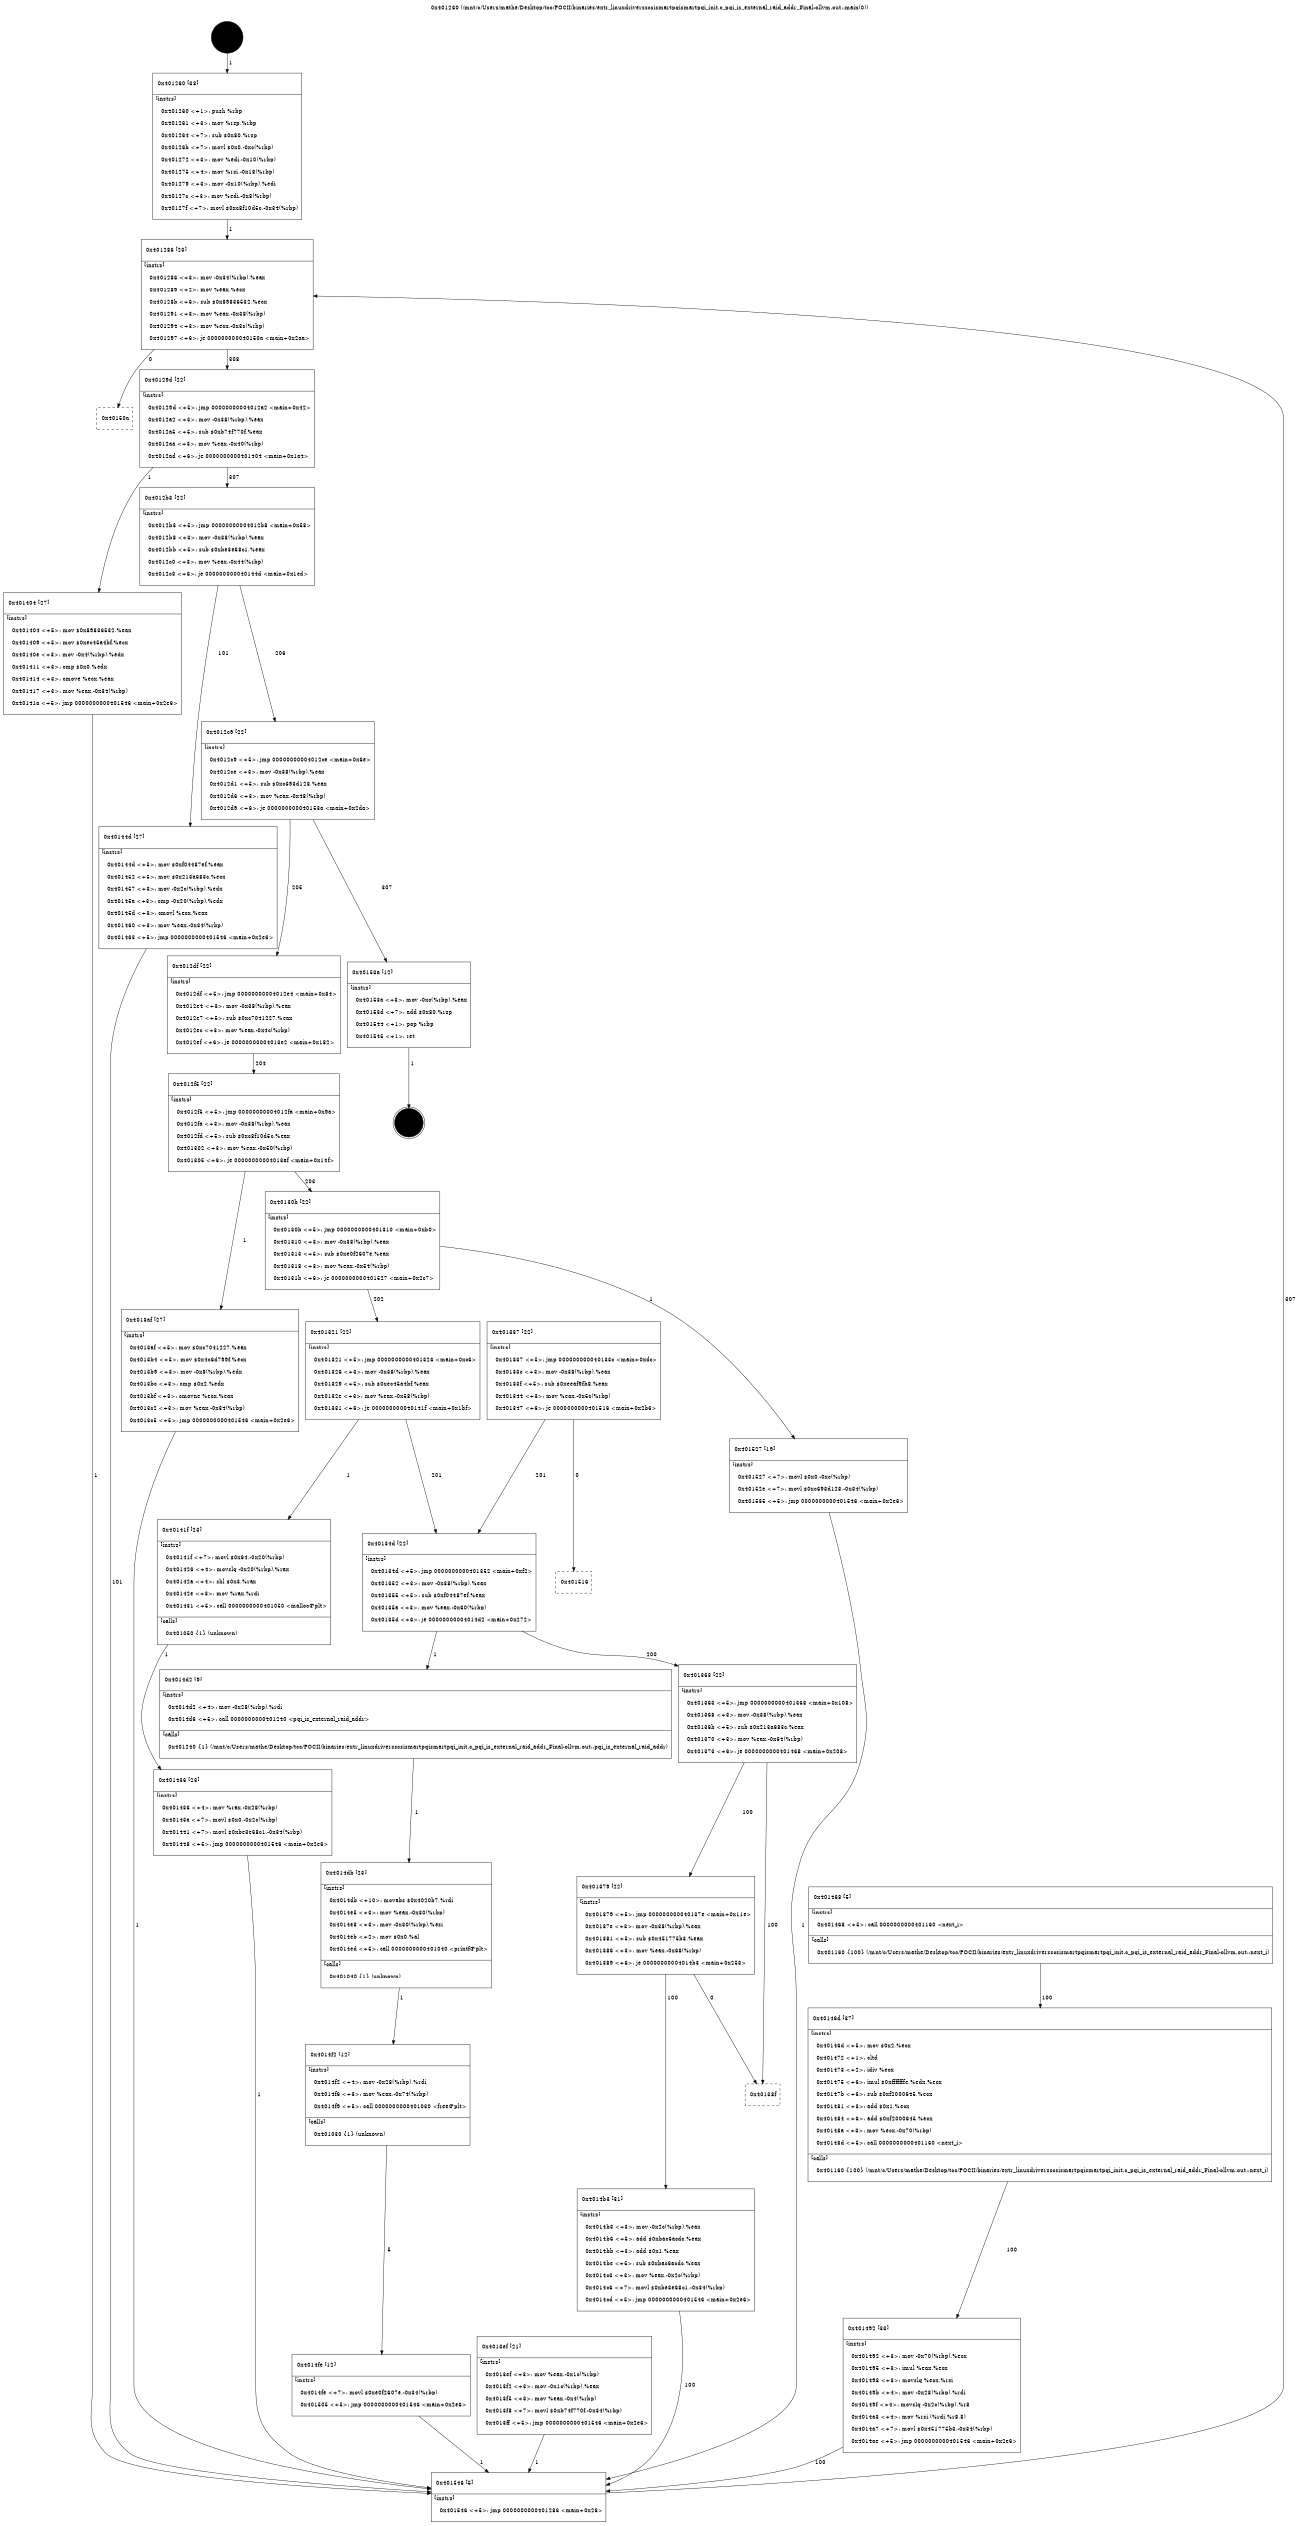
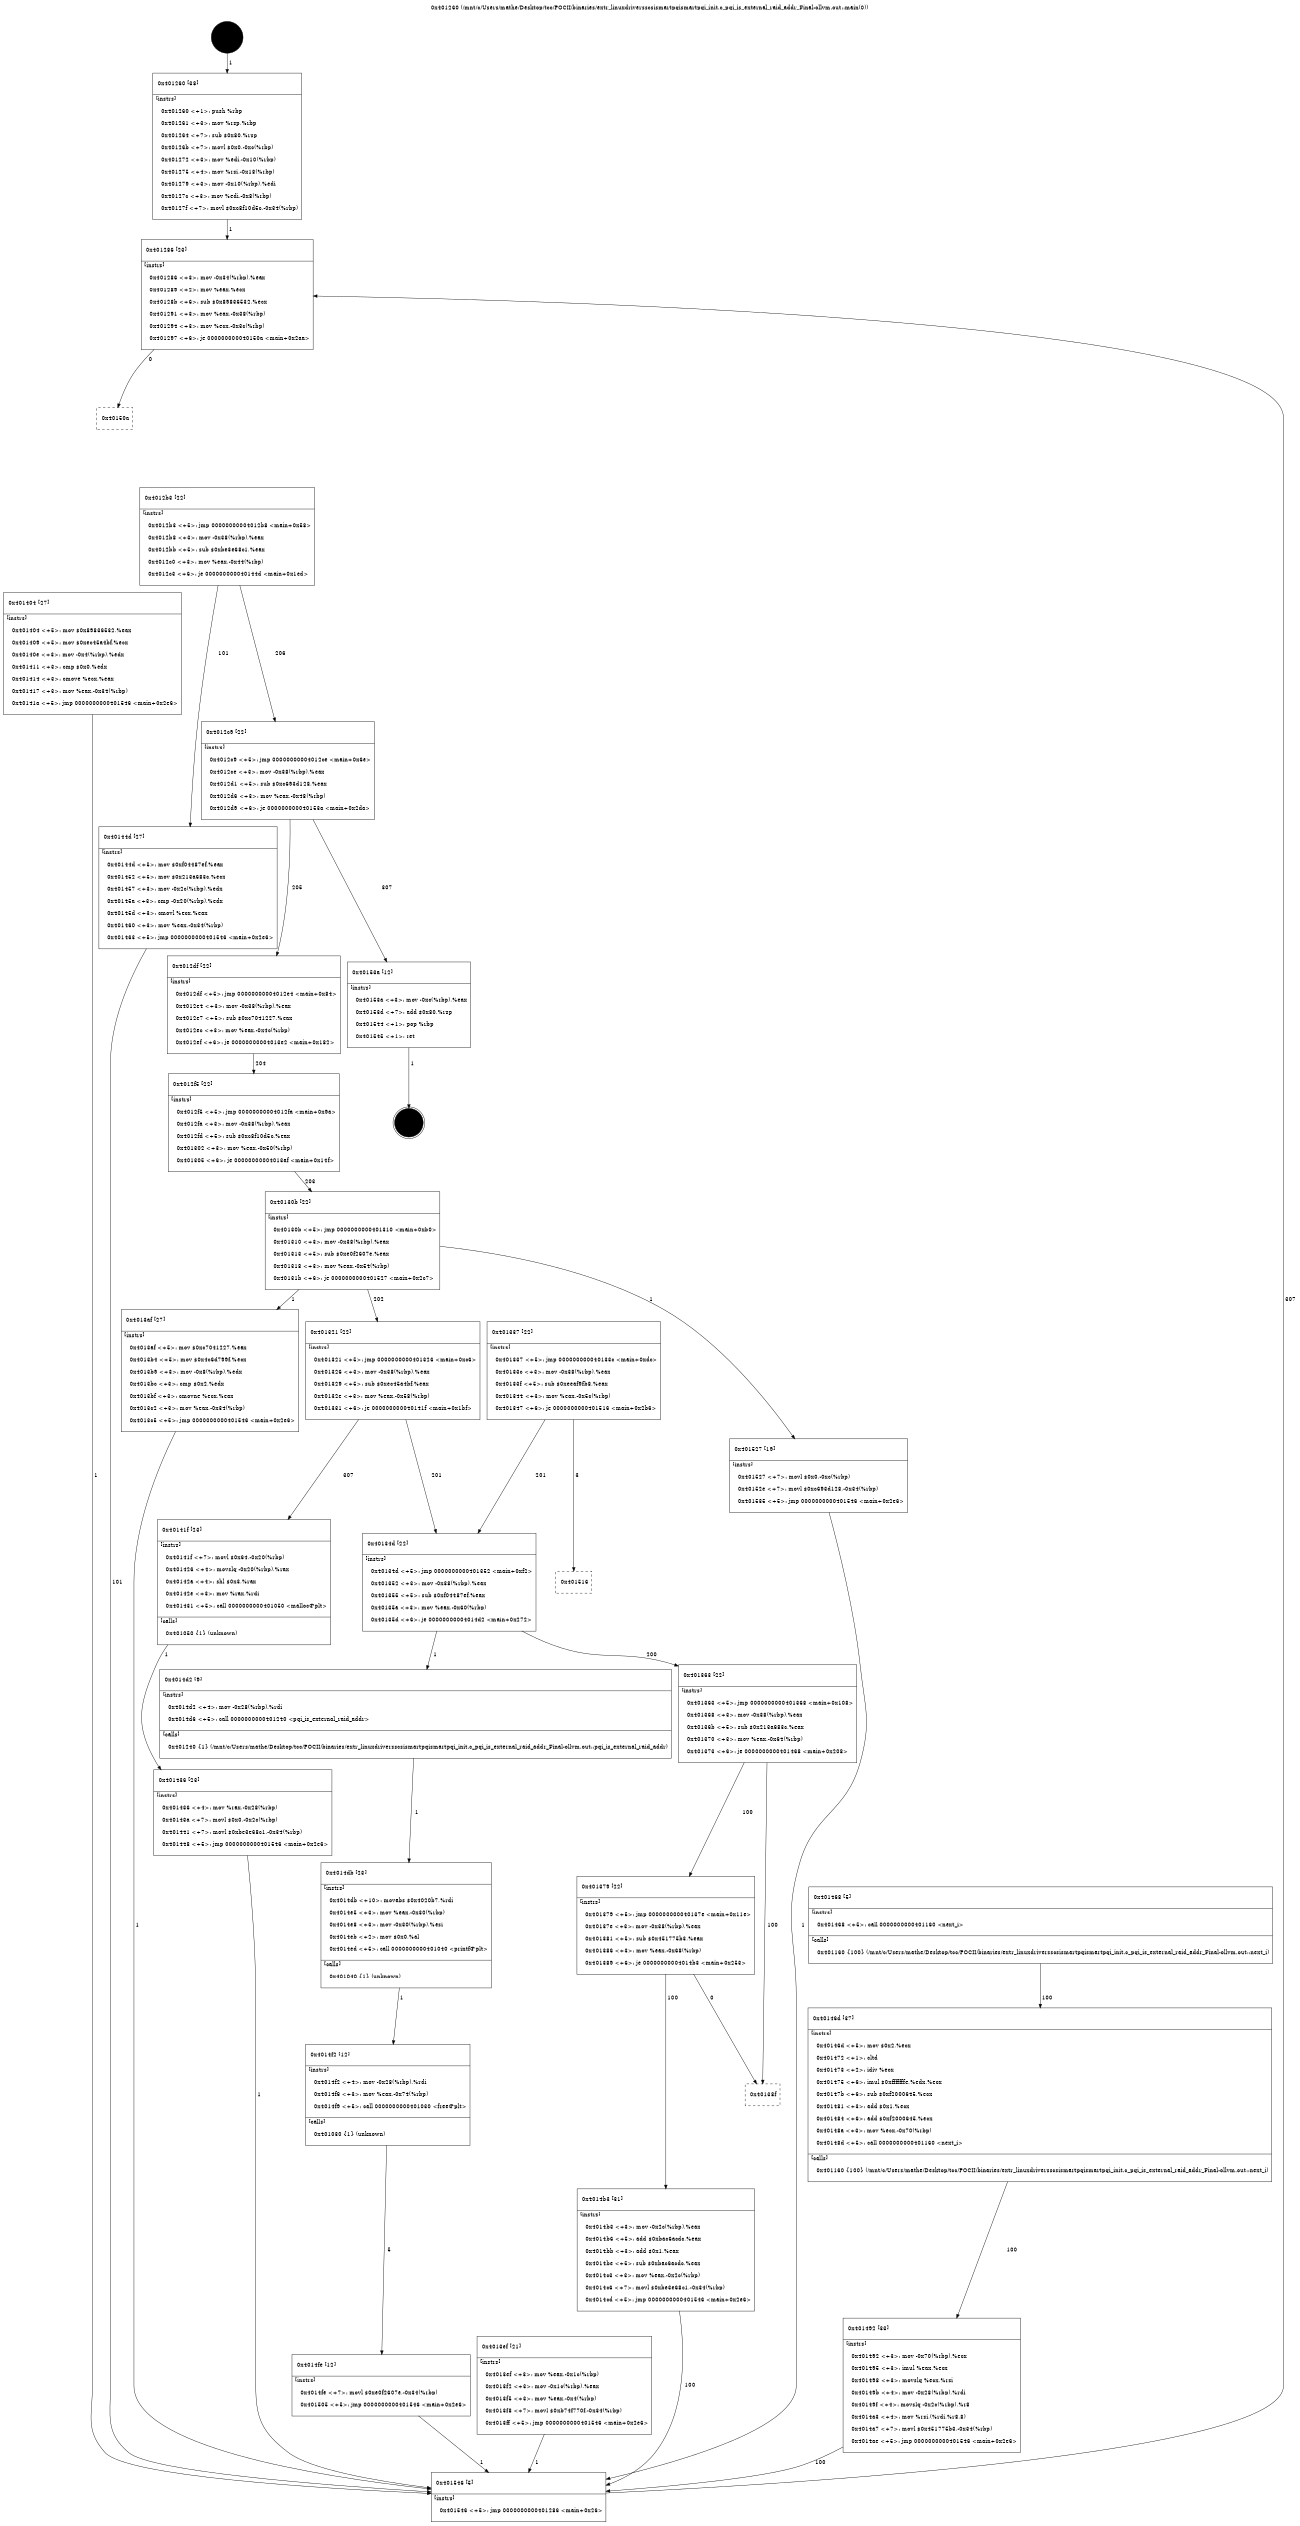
(227, 419) -> none
(233, 1239) -> (289, 1298)
(348, 1476) -> (348, 1476)
(577, 1476) -> (577, 1476)
